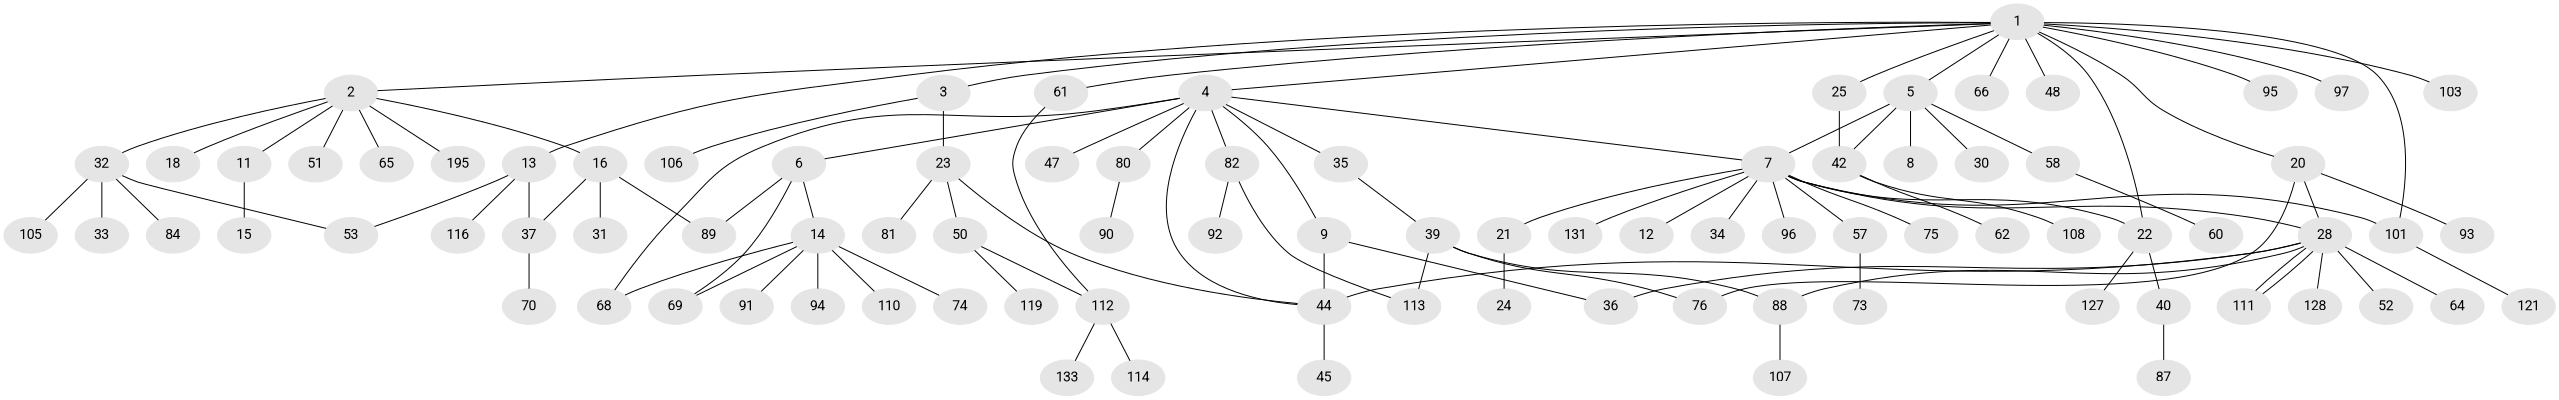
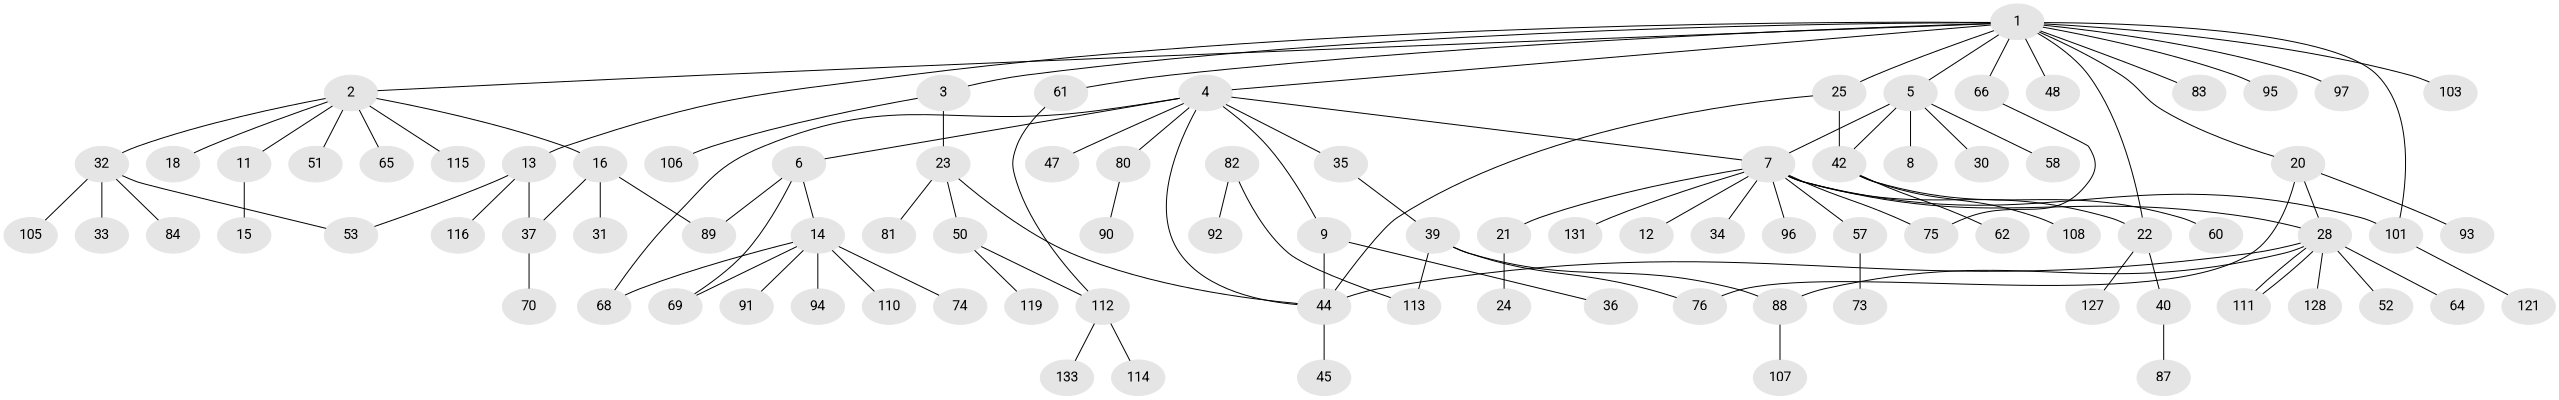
none -> (2199, 93)
(1219, 128) -> none
none -> (1552, 147)
(458, 164) -> (458, 164)
none -> (2084, 187)
(2118, 191) -> (2028, 200)
(1967, 267) -> none
